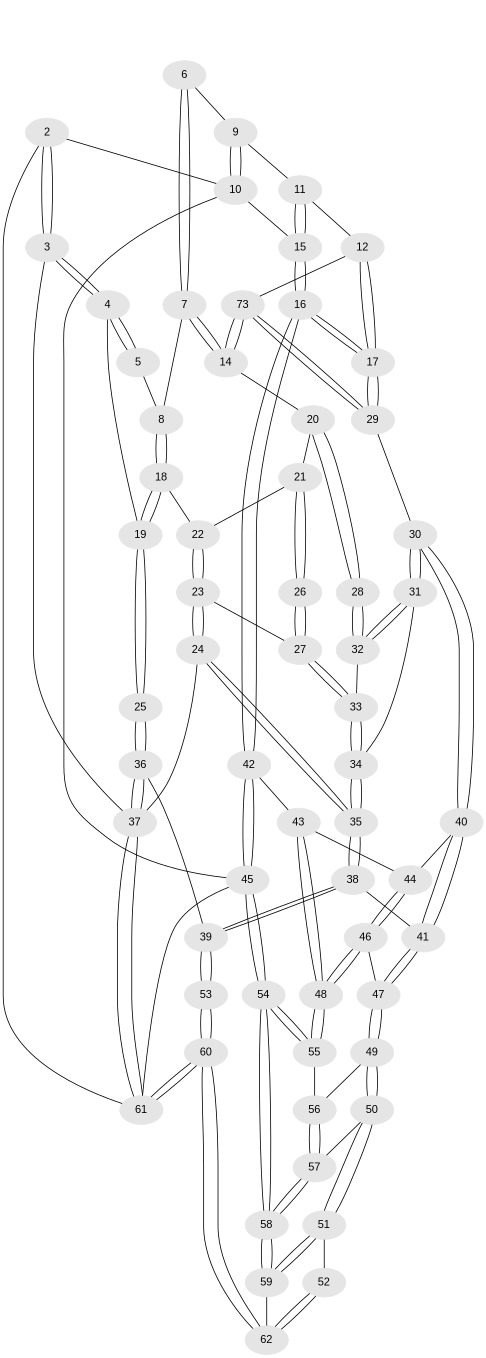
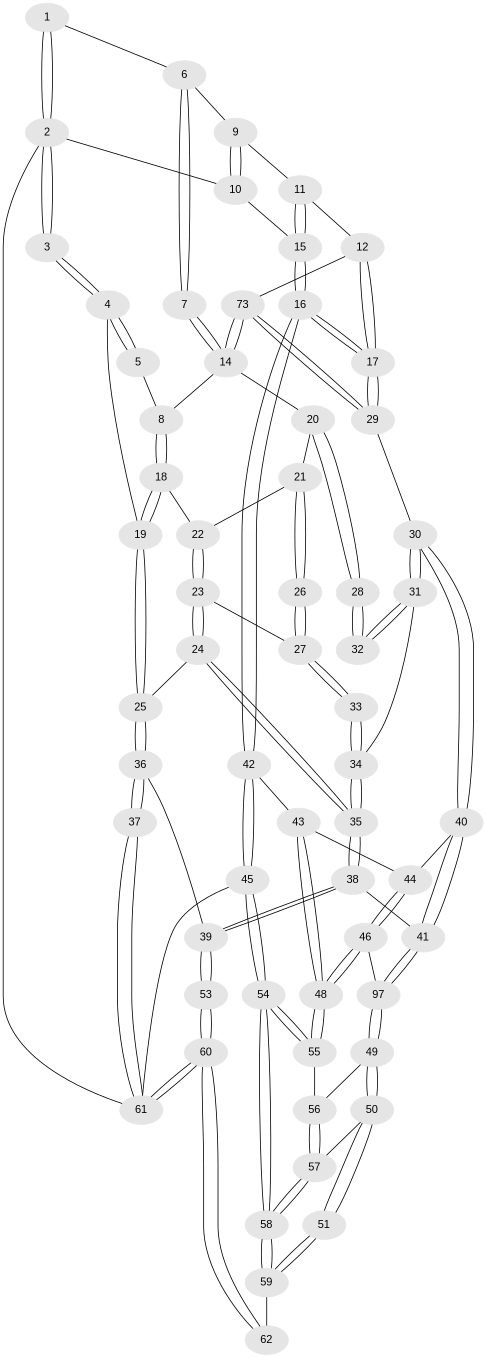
none -> (47, 18)
(173, 363) -> (194, 391)
(34, 550) -> none
(64, 550) -> none
(357, 679) -> none
(183, 742) -> (169, 679)
(379, 995) -> (379, 995)
(324, 1283) -> none
